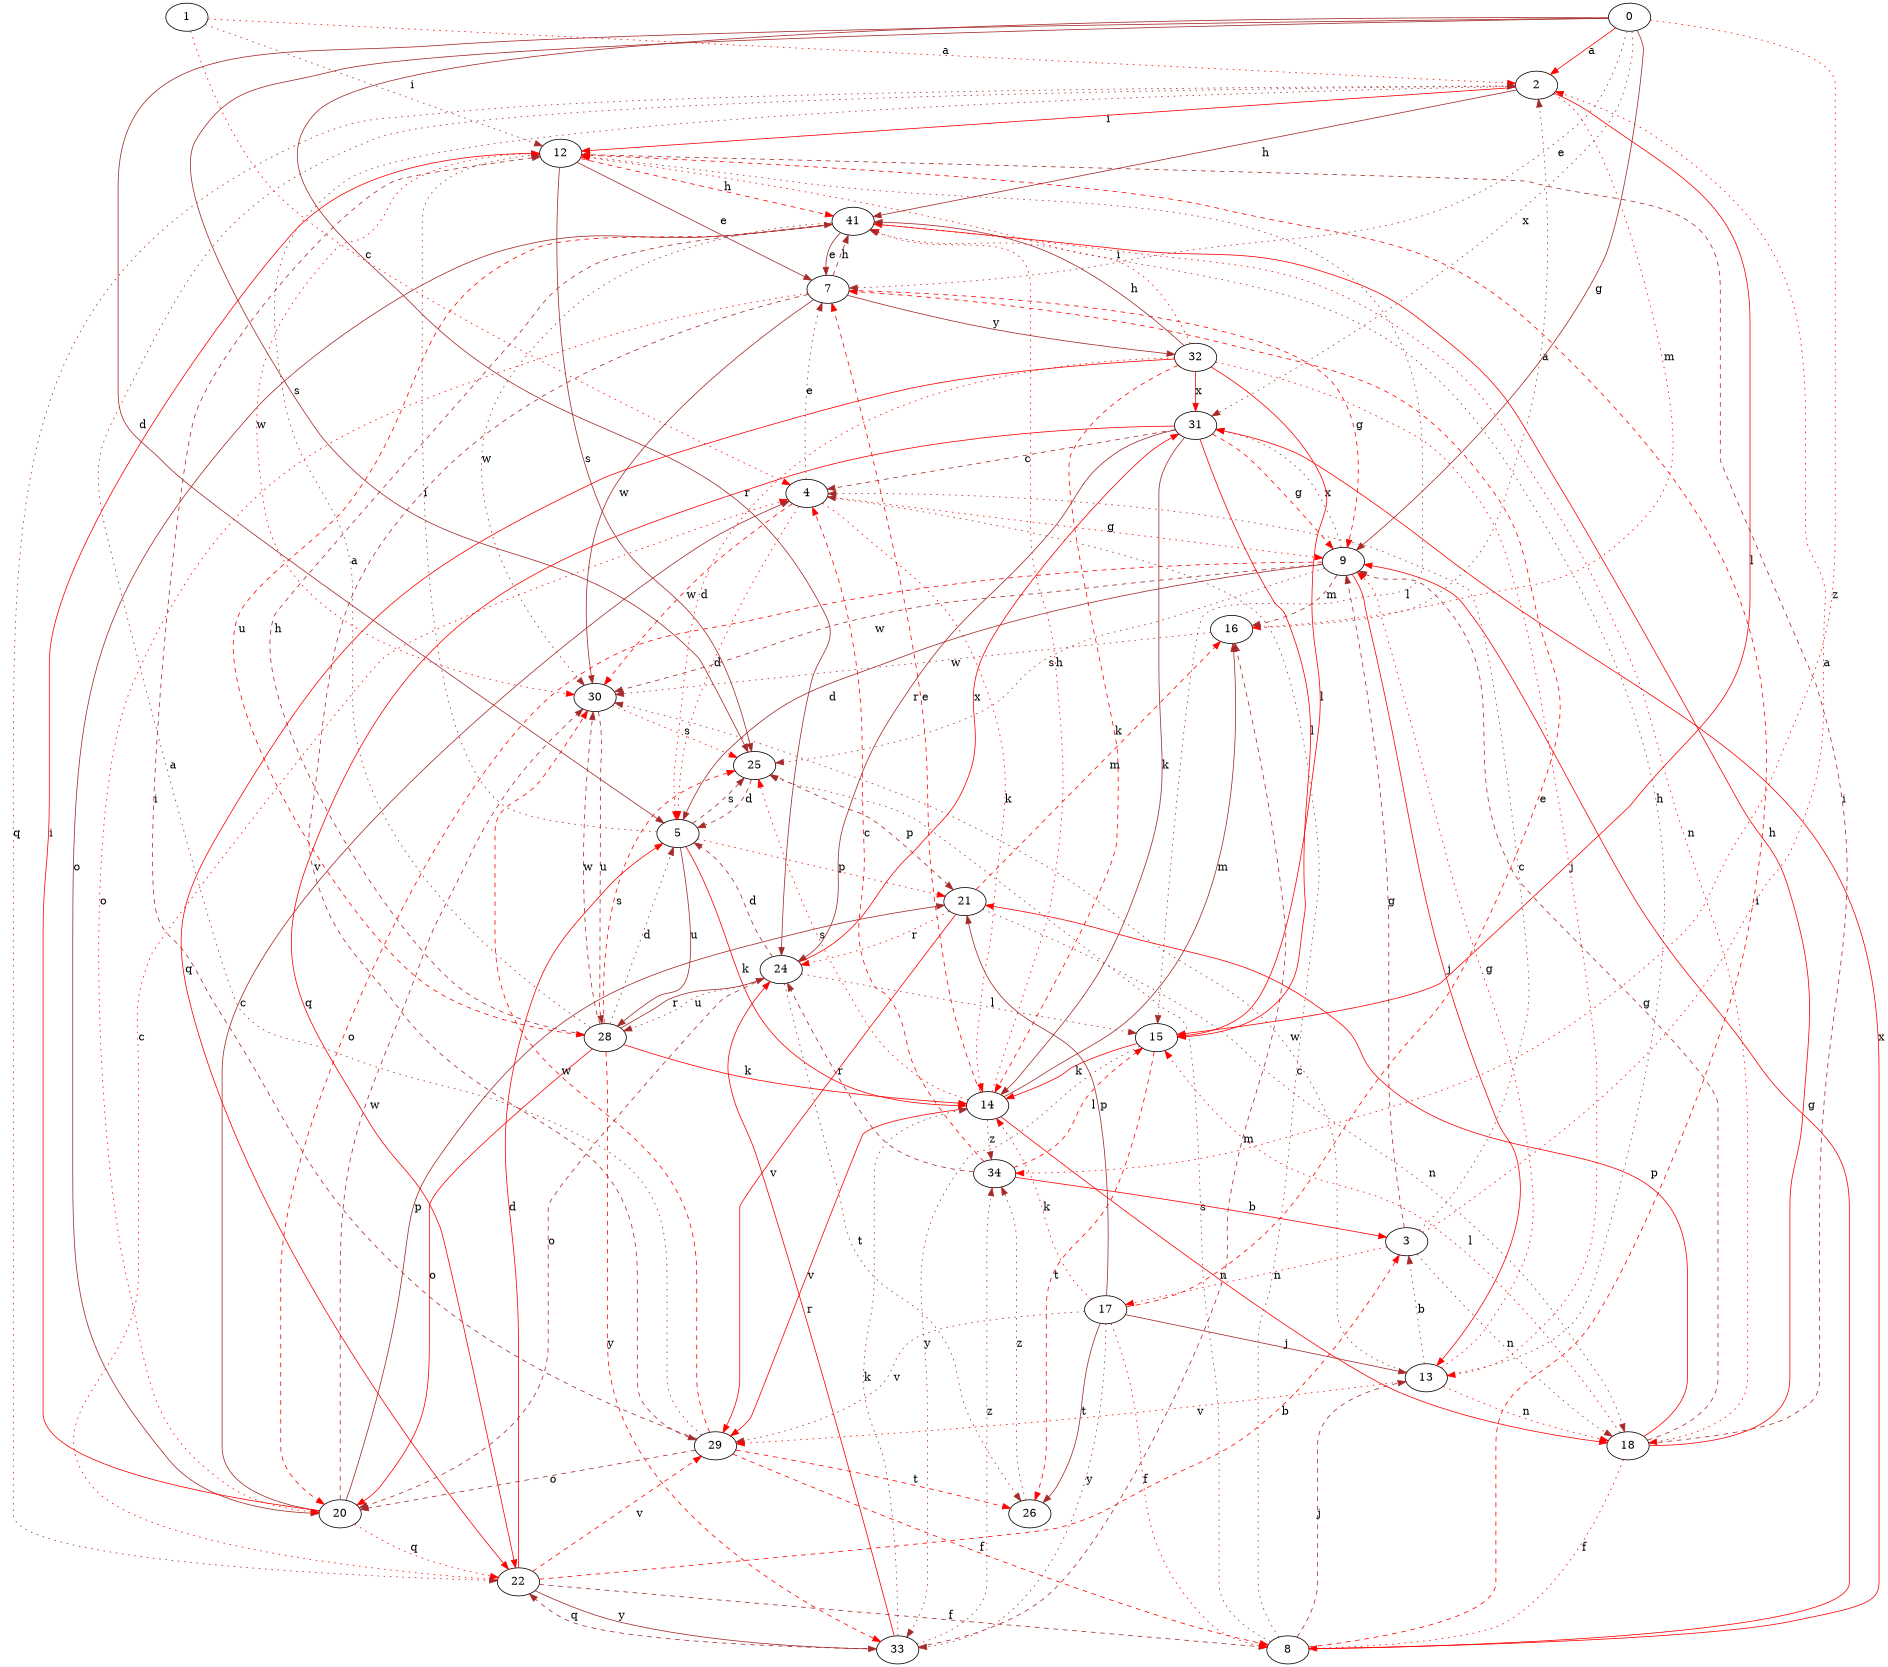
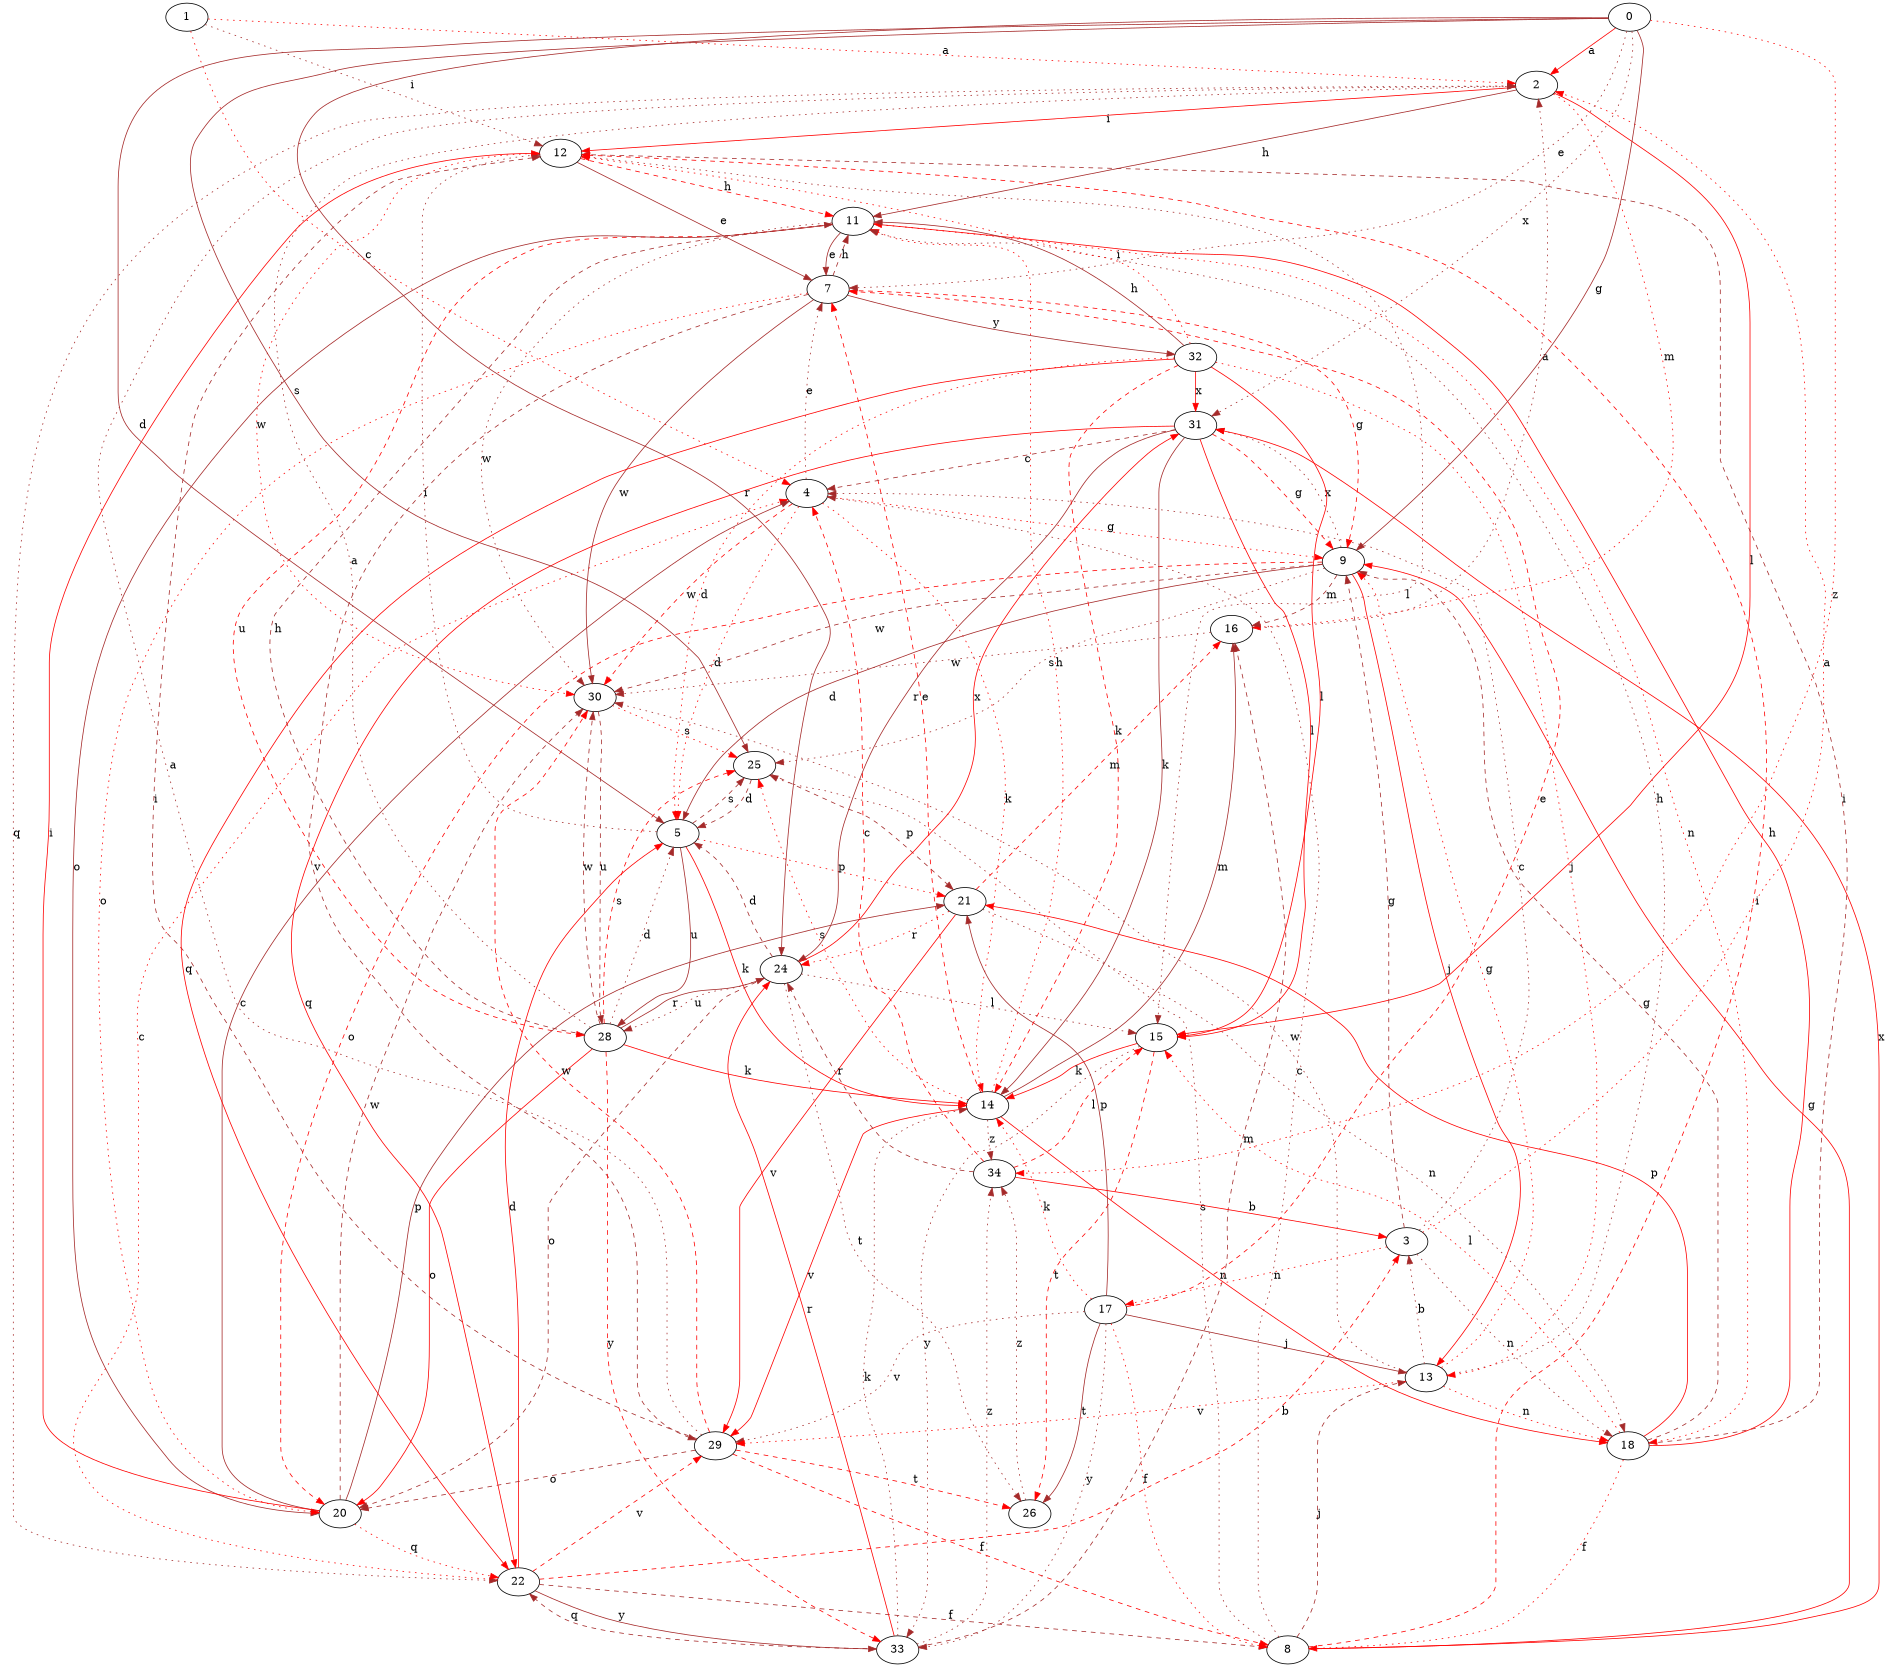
(853, 221) -> (853, 221)
(590, 479) -> none
